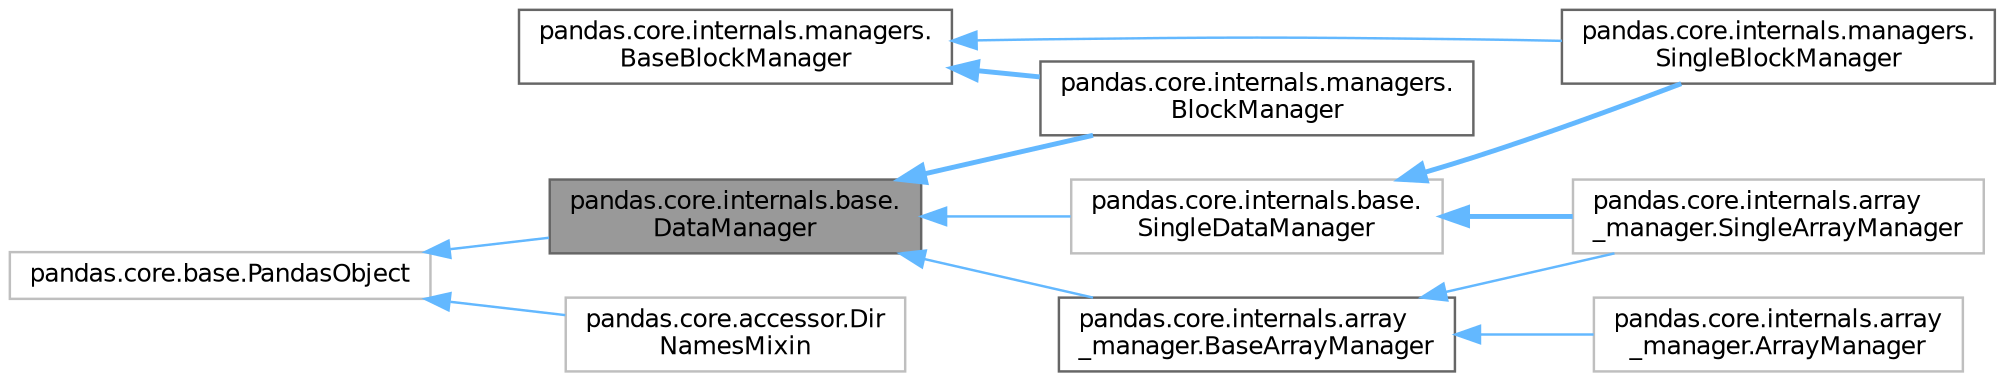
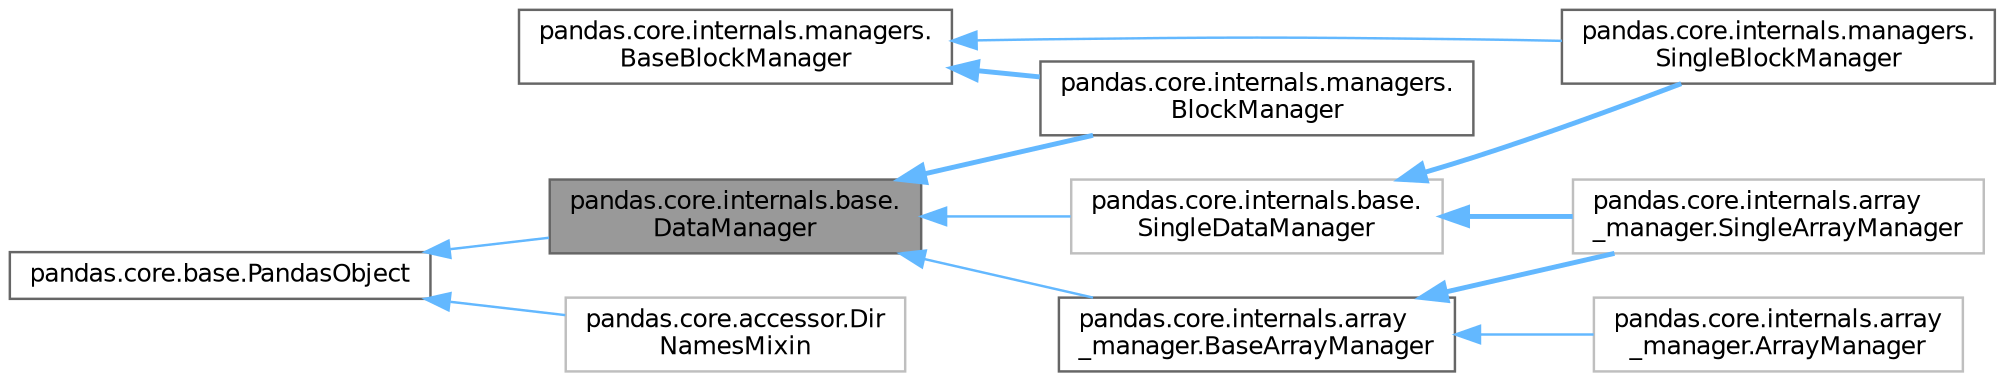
(1530, 273) -> (1530, 273)
(220, 275) -> (220, 275)
